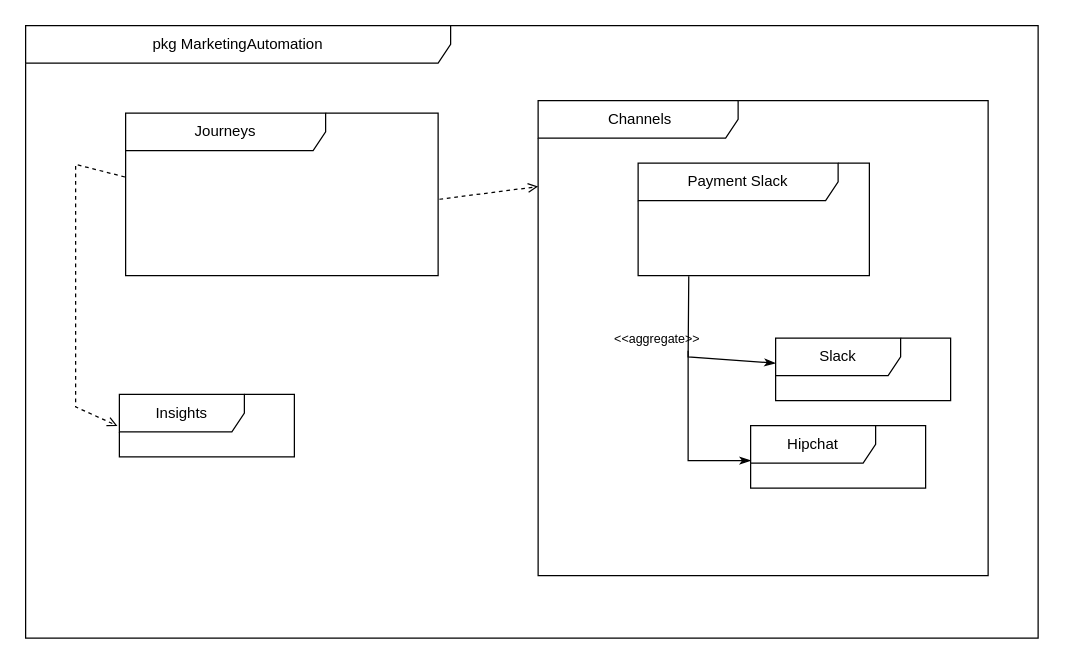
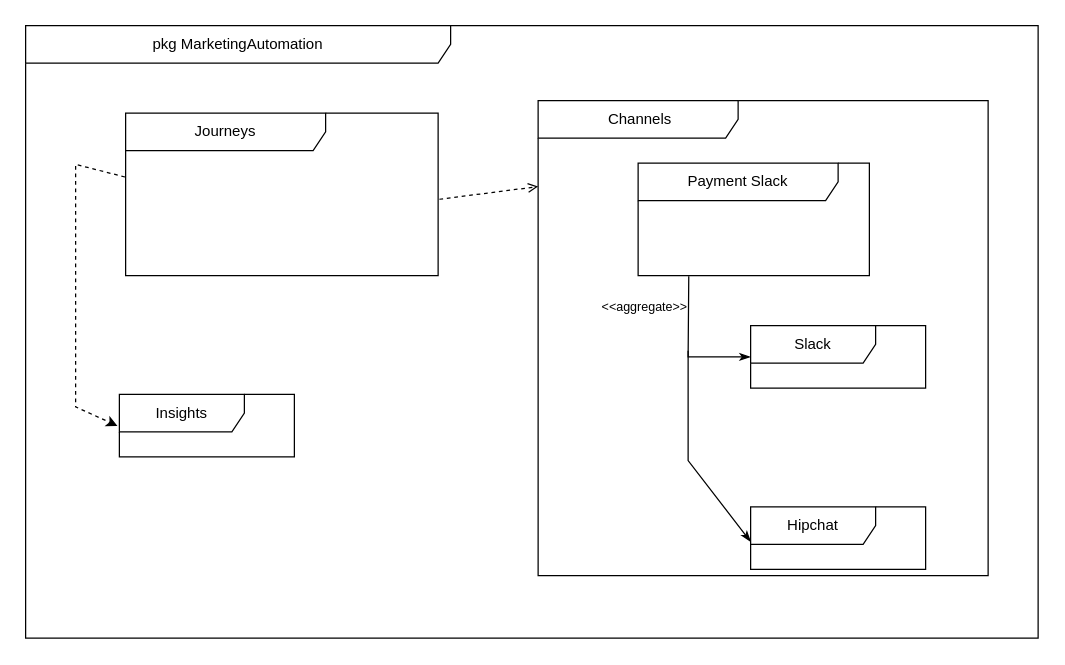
(657, 338) -> (644, 307)
(863, 369) -> (838, 357)
(110, 423) -> (108, 422)
(838, 457) -> (838, 538)
